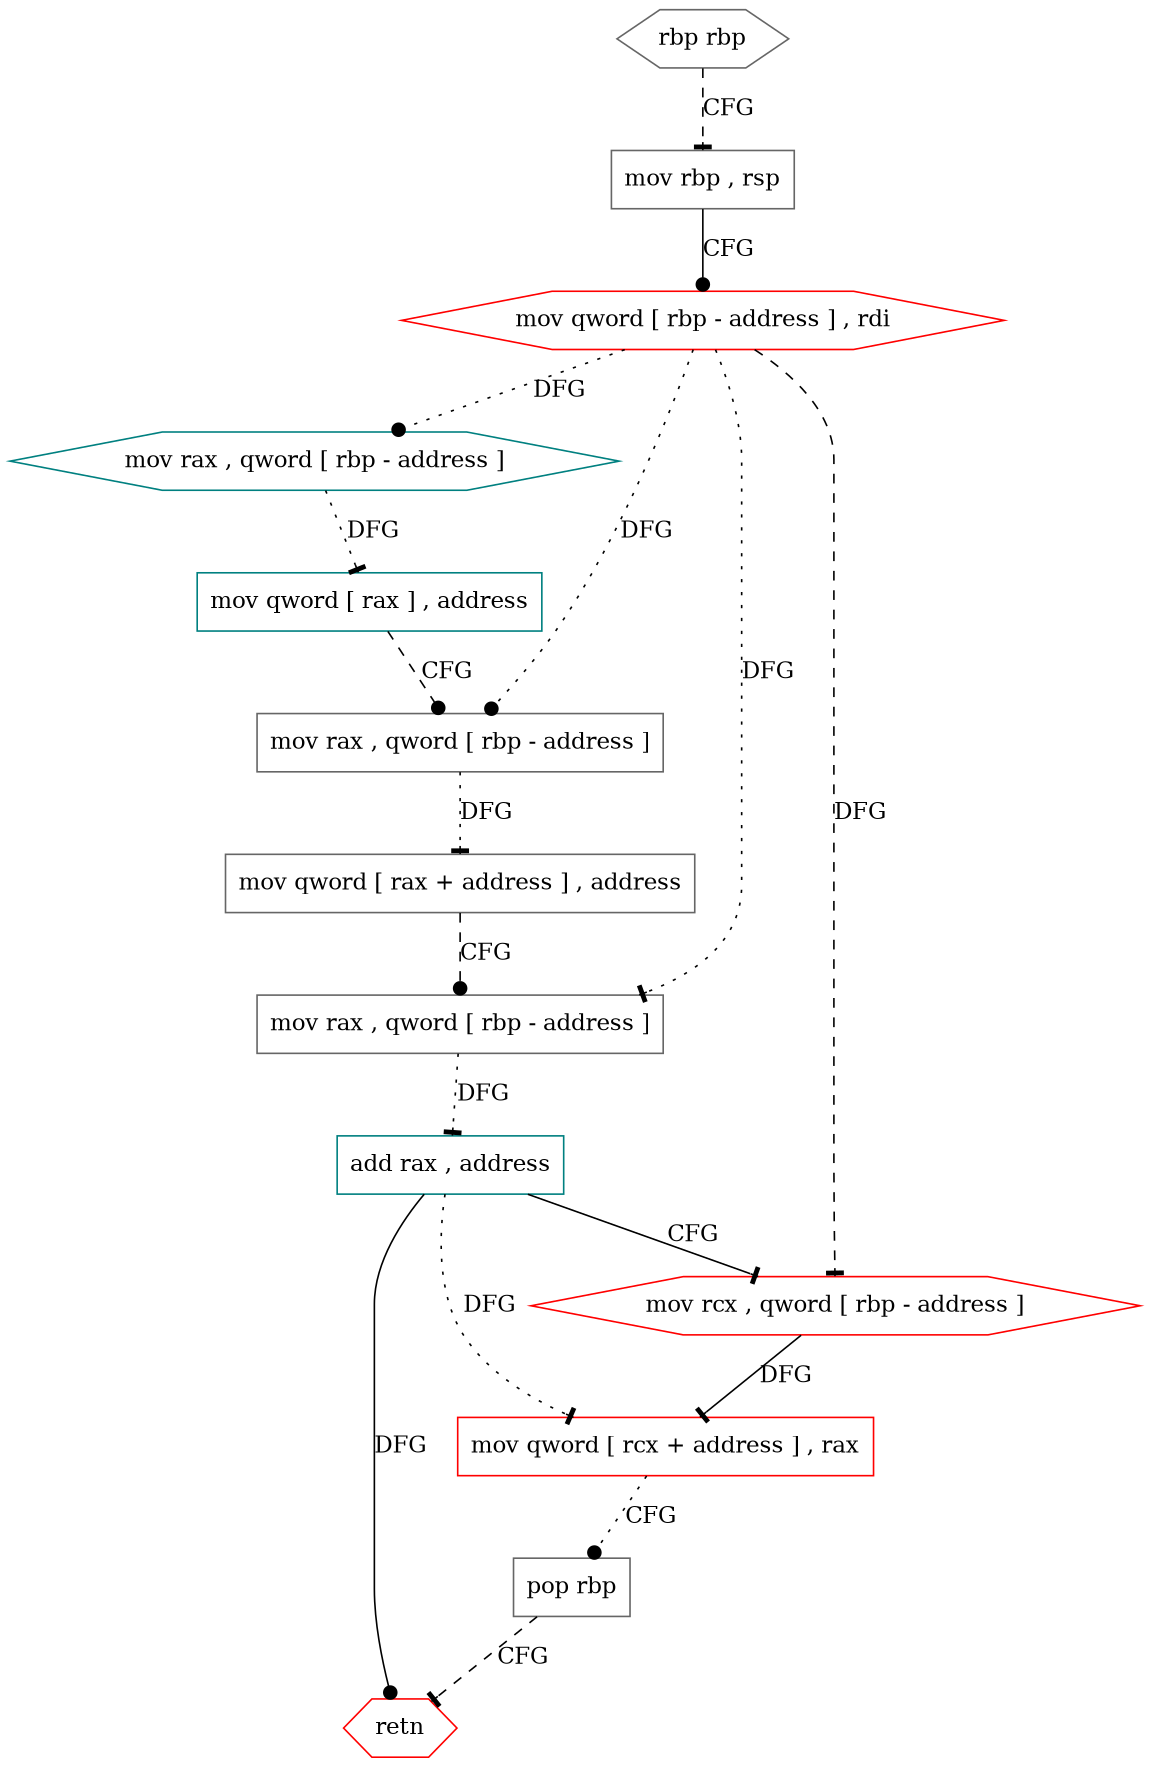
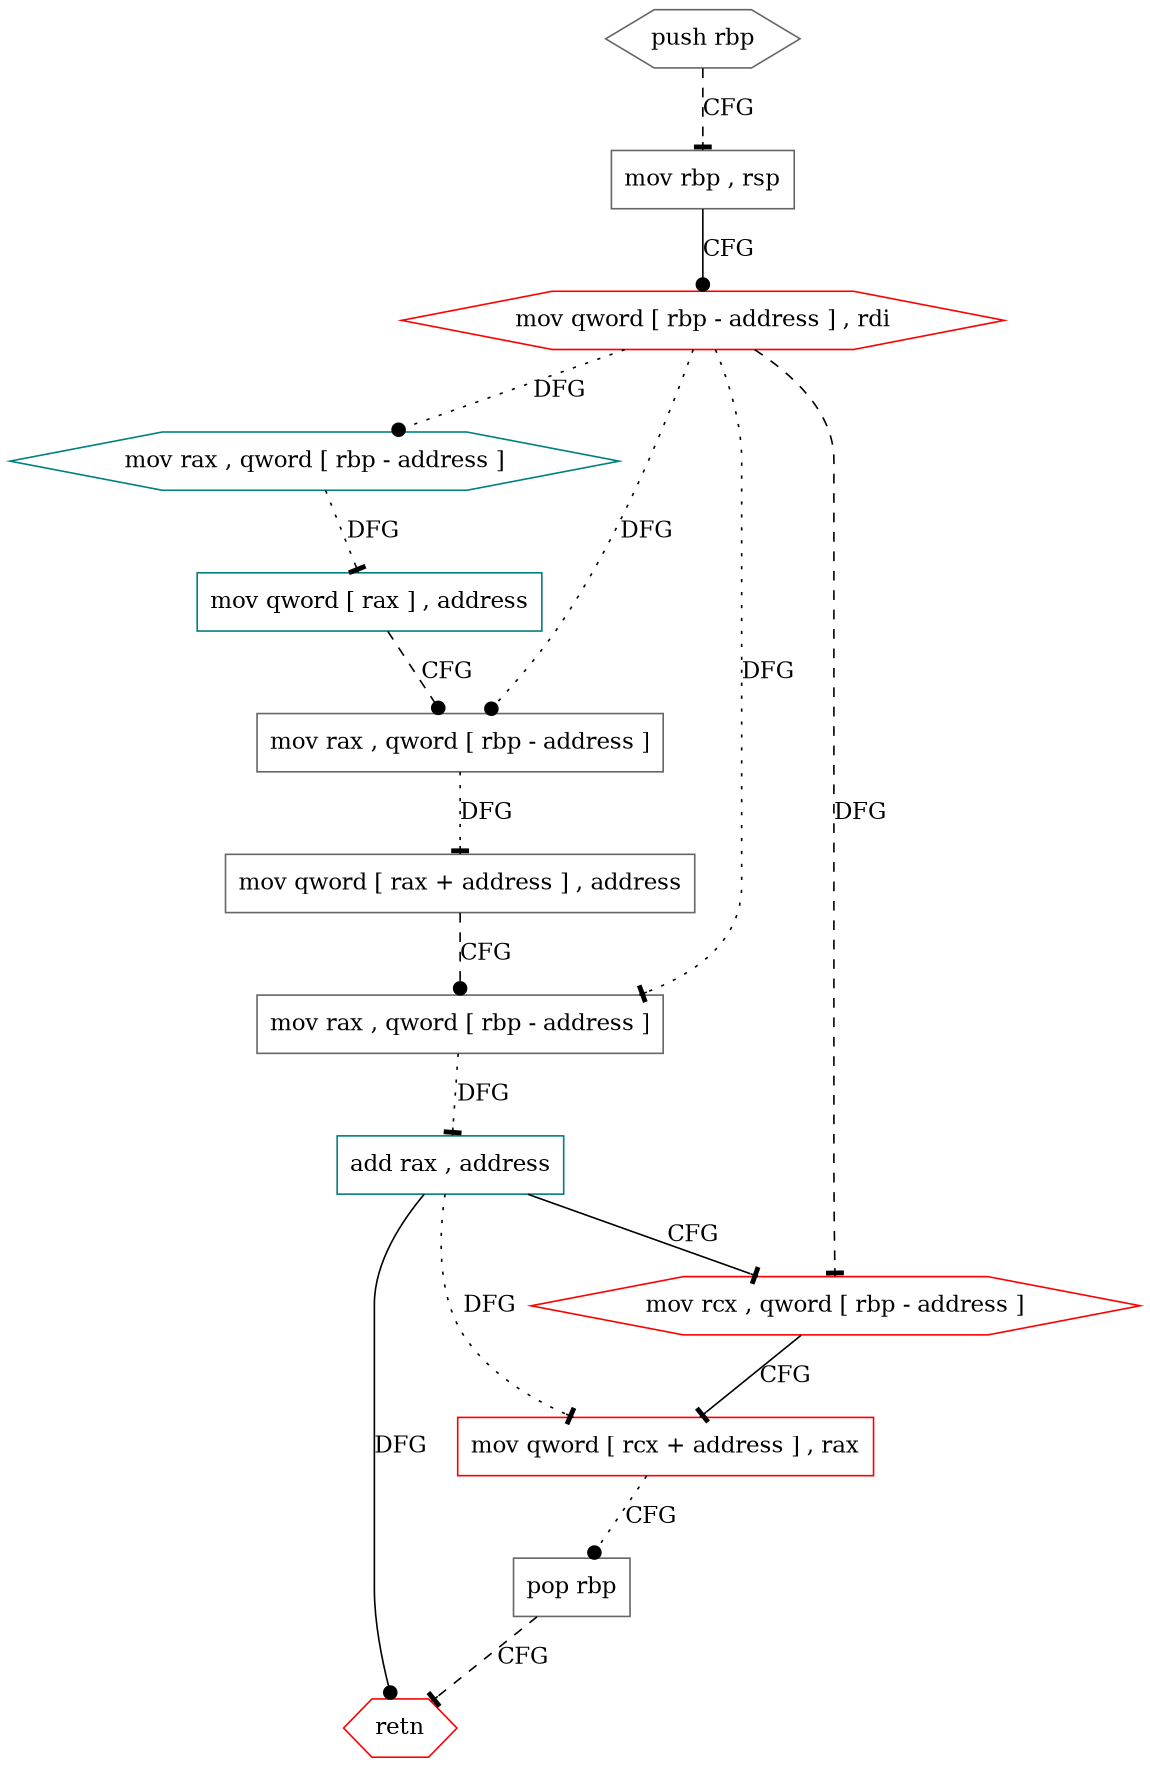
(703, 39) -> (703, 39)
(786, 1376) -> (785, 1376)
